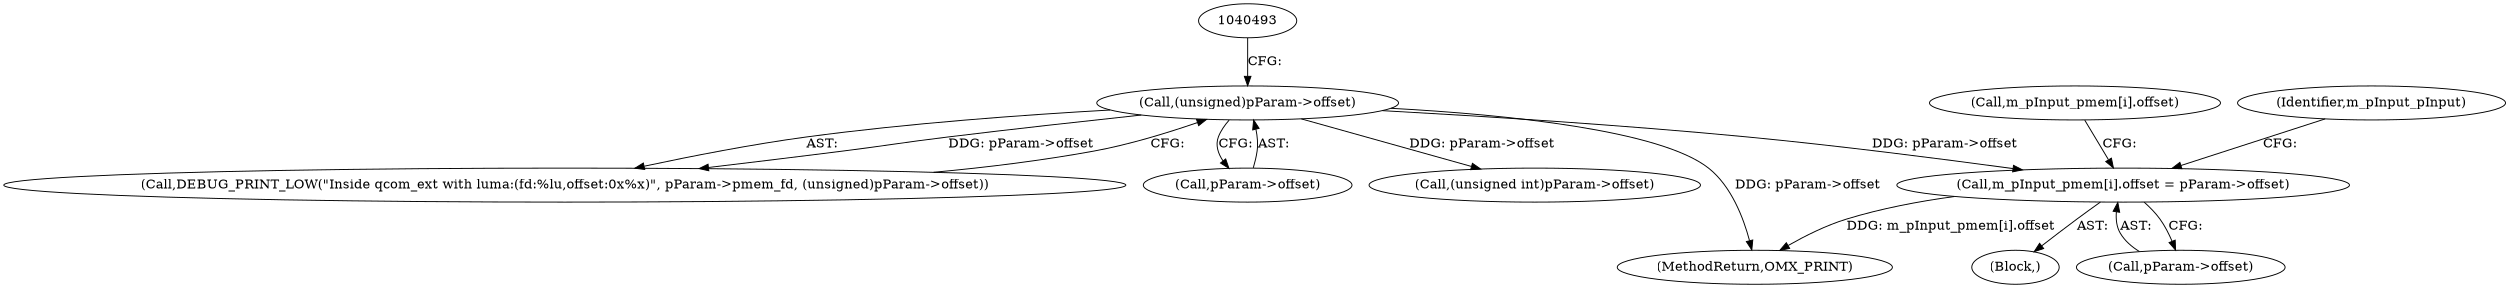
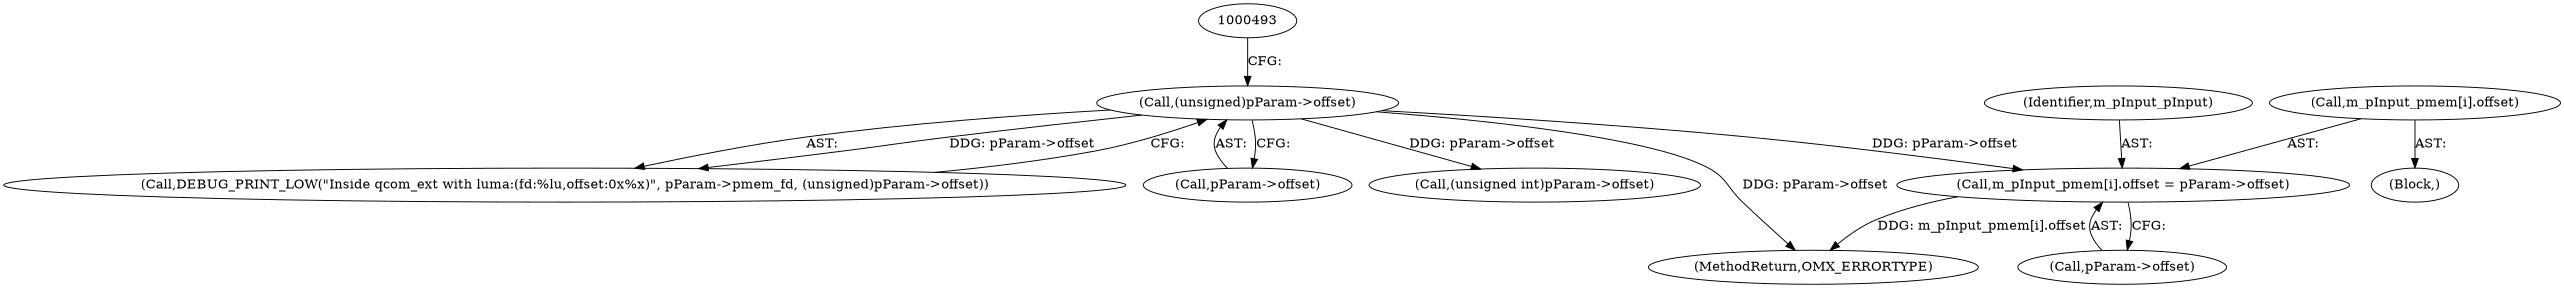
(1248, 21) -> (1248, 21)
(2122, 144) -> (2305, 144)
(2282, 144) -> (2139, 144)
(2071, 224) -> (2415, 139)
(1755, 267) -> (1813, 267)
